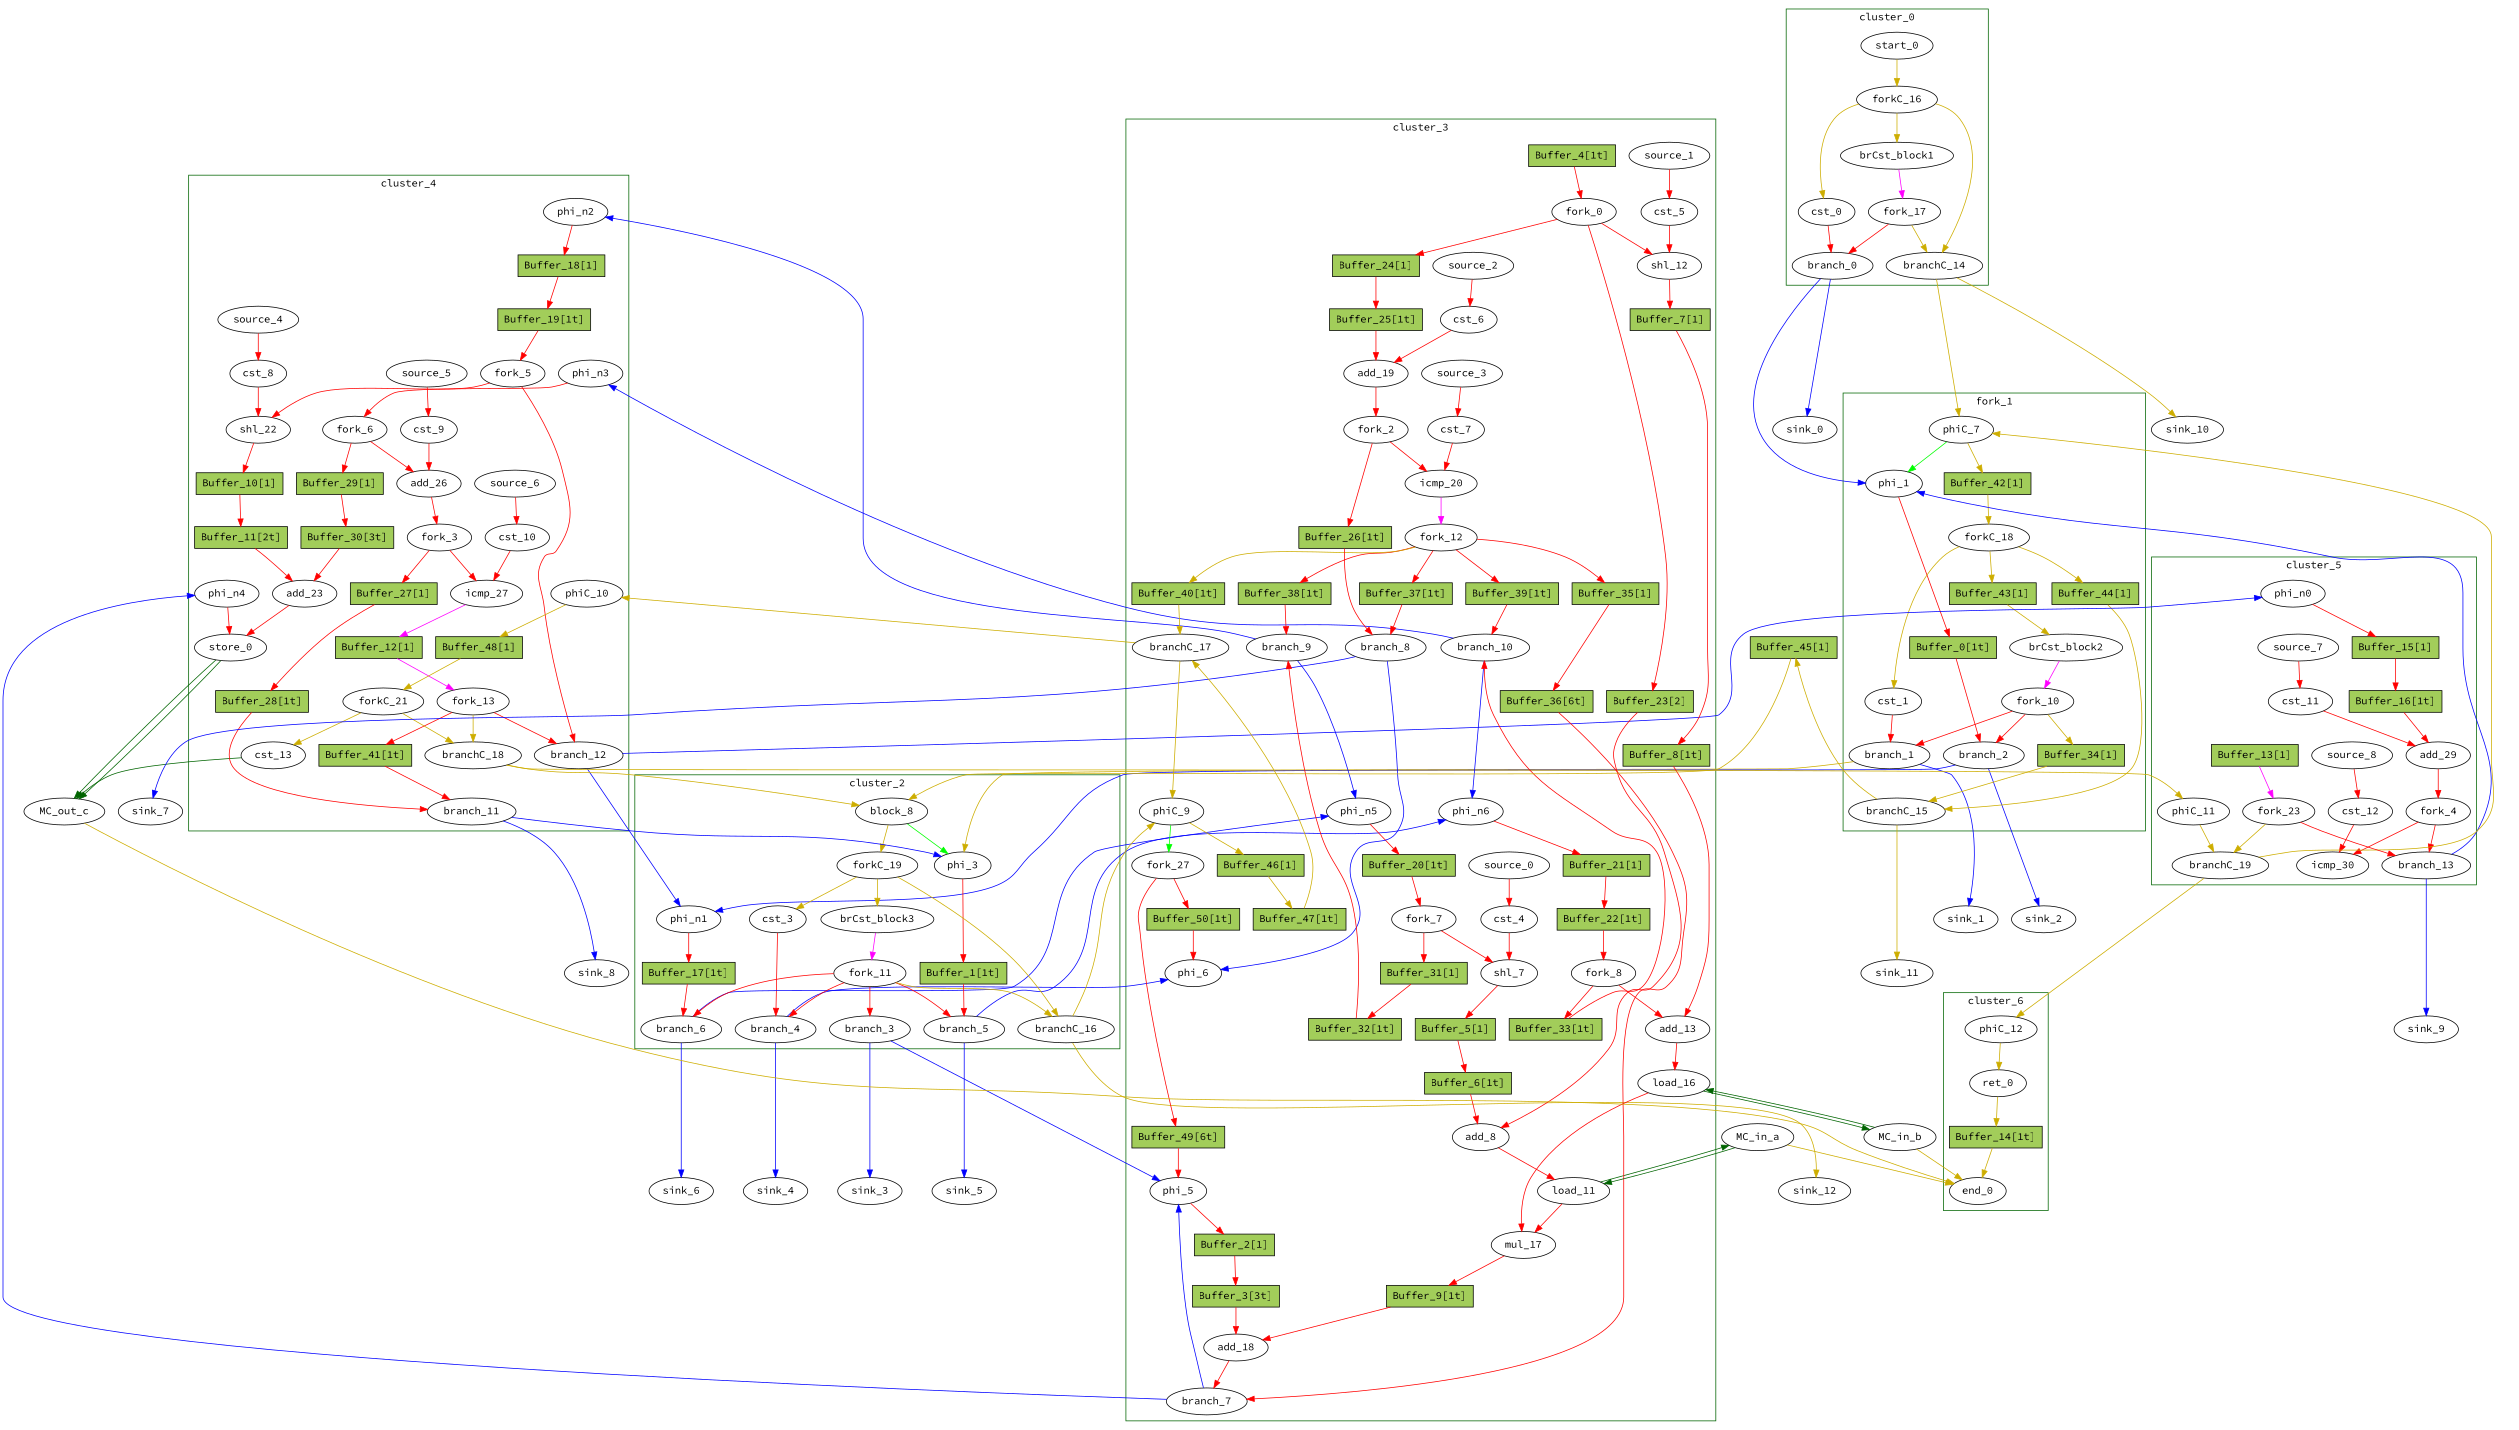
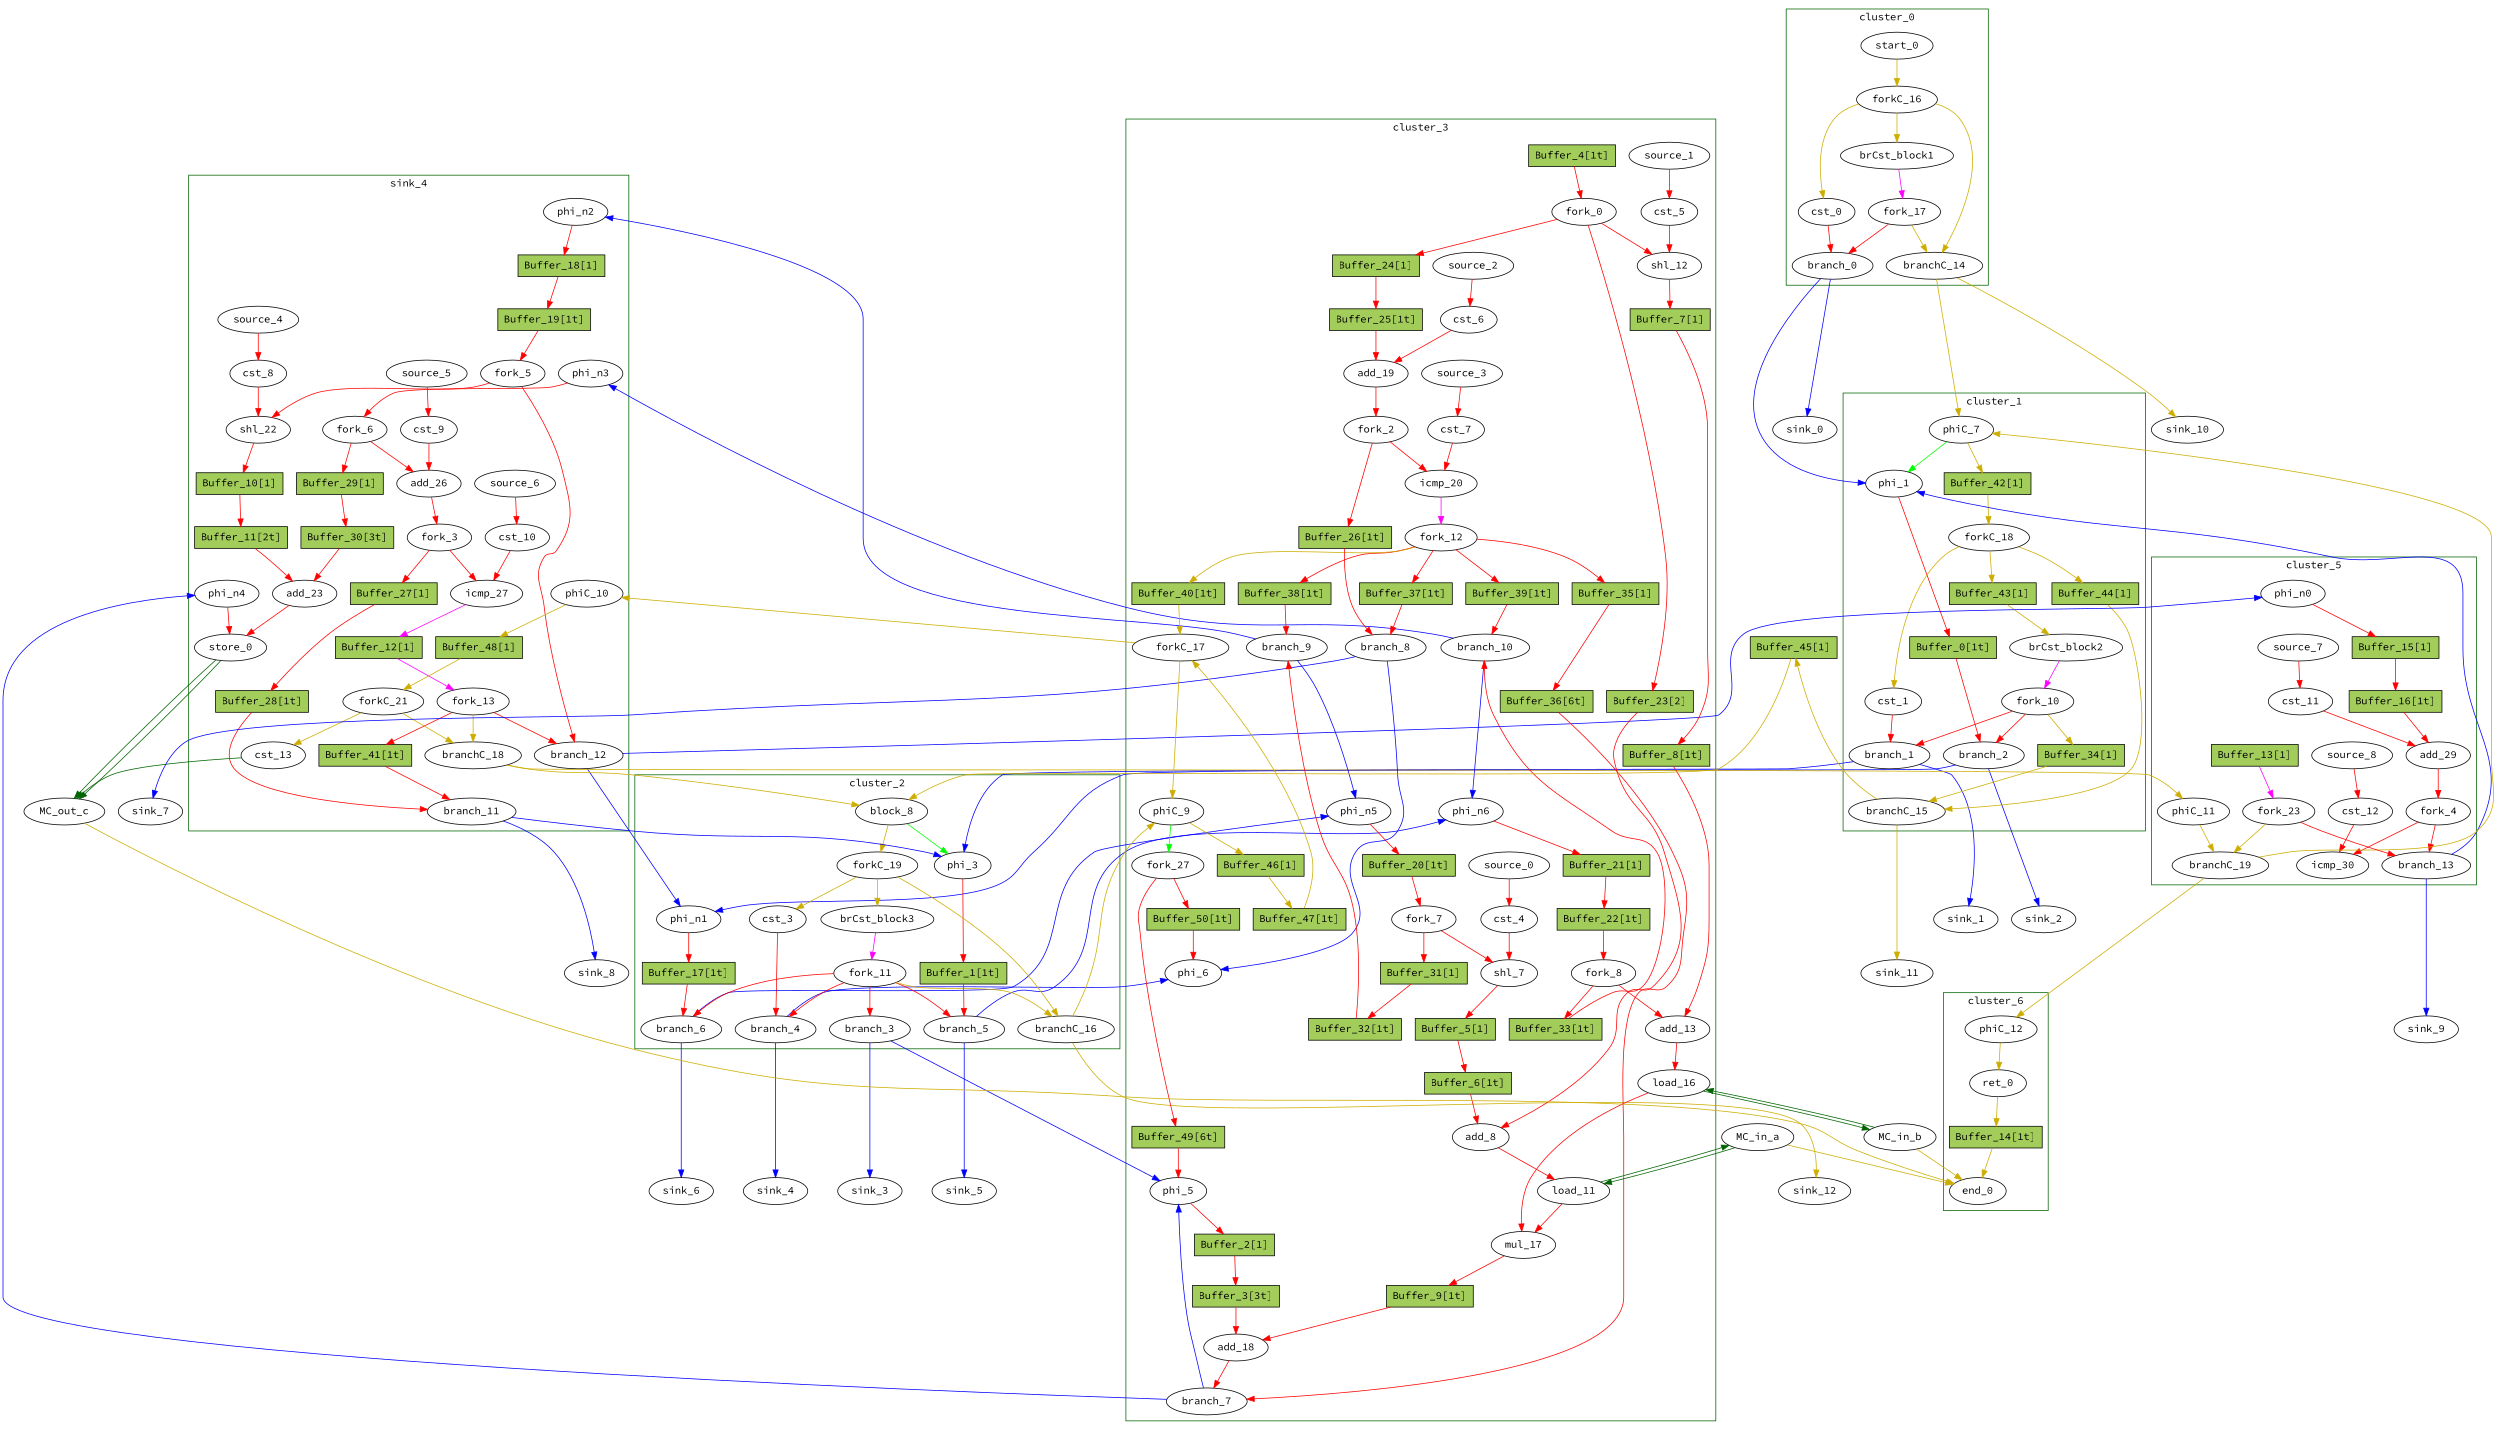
(409, 184) -> (409, 184)
(1994, 402) -> (1994, 402)
(1181, 648) -> (1181, 648)
(1388, 770) -> (1388, 770)
